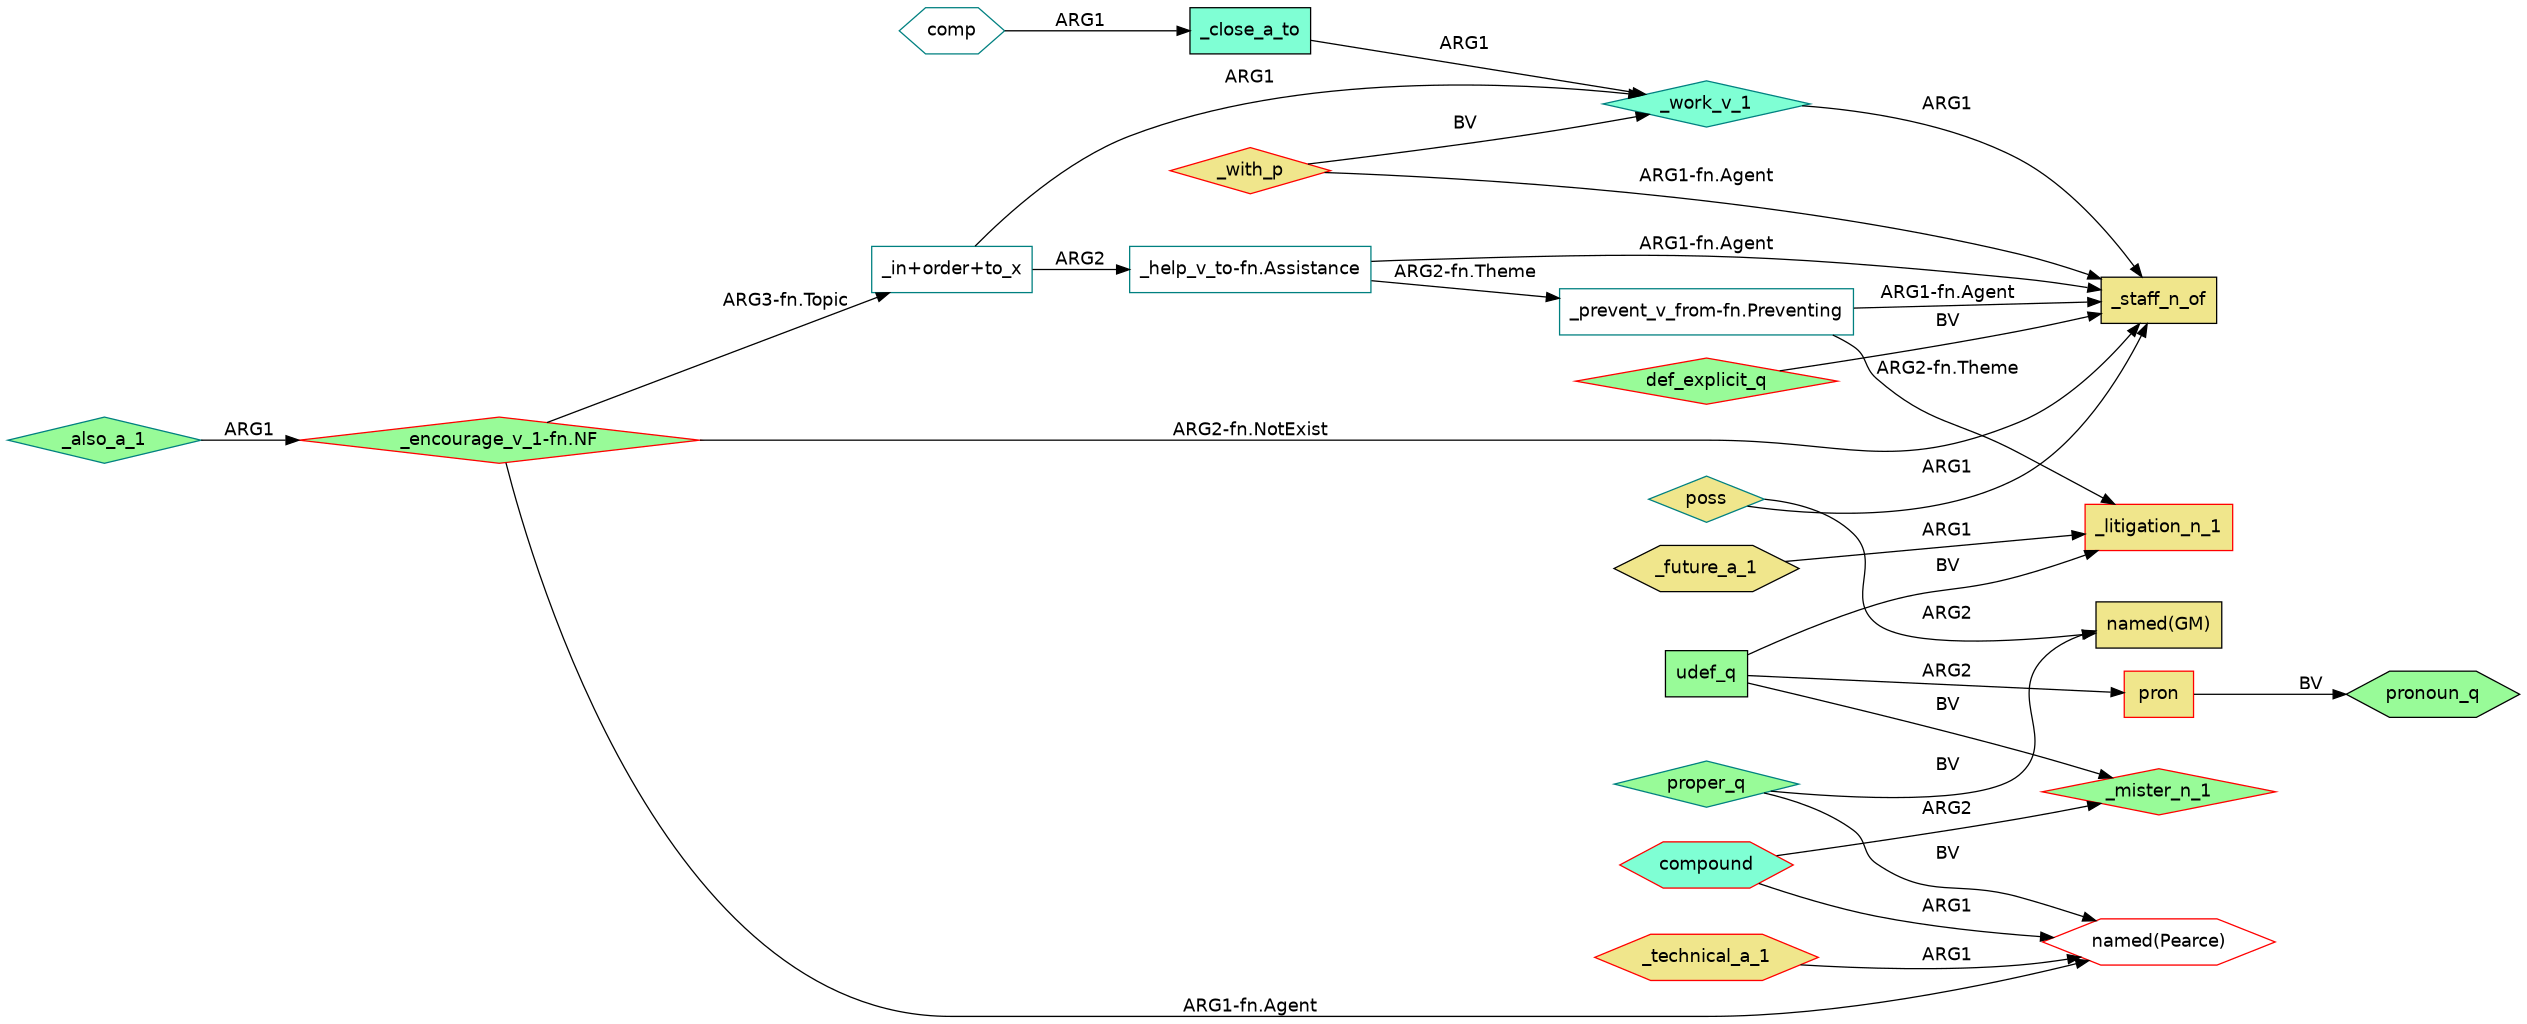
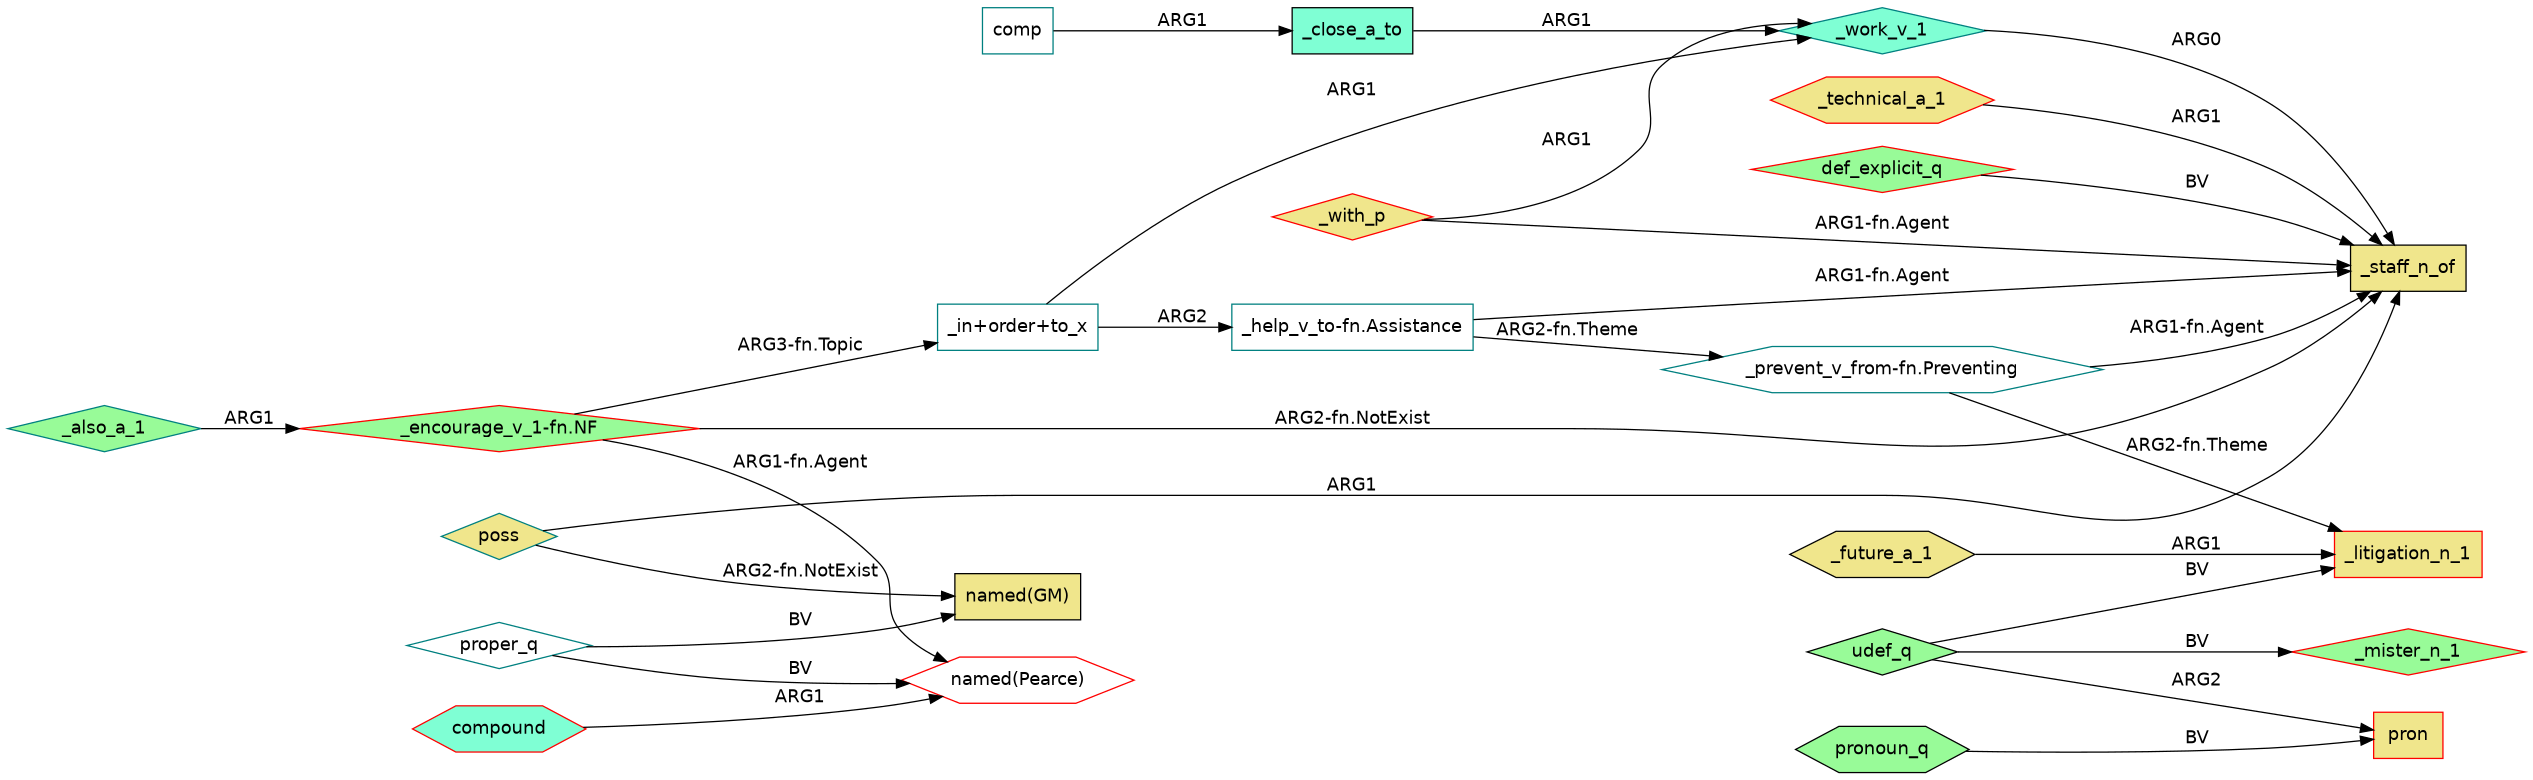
(952, 31) -> (1018, 31)
(1948, 105) -> (2197, 40)
(1465, 124) -> (1567, 141)
(1707, 312) -> (1882, 370)
(1948, 614) -> (800, 572)
(1707, 674) -> (1882, 652)
(2264, 694) -> (2163, 751)
(1707, 784) -> (499, 646)
(1933, 833) -> none
(1934, 969) -> (2189, 140)
